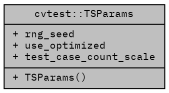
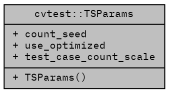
(44, 34) -> (50, 34)
